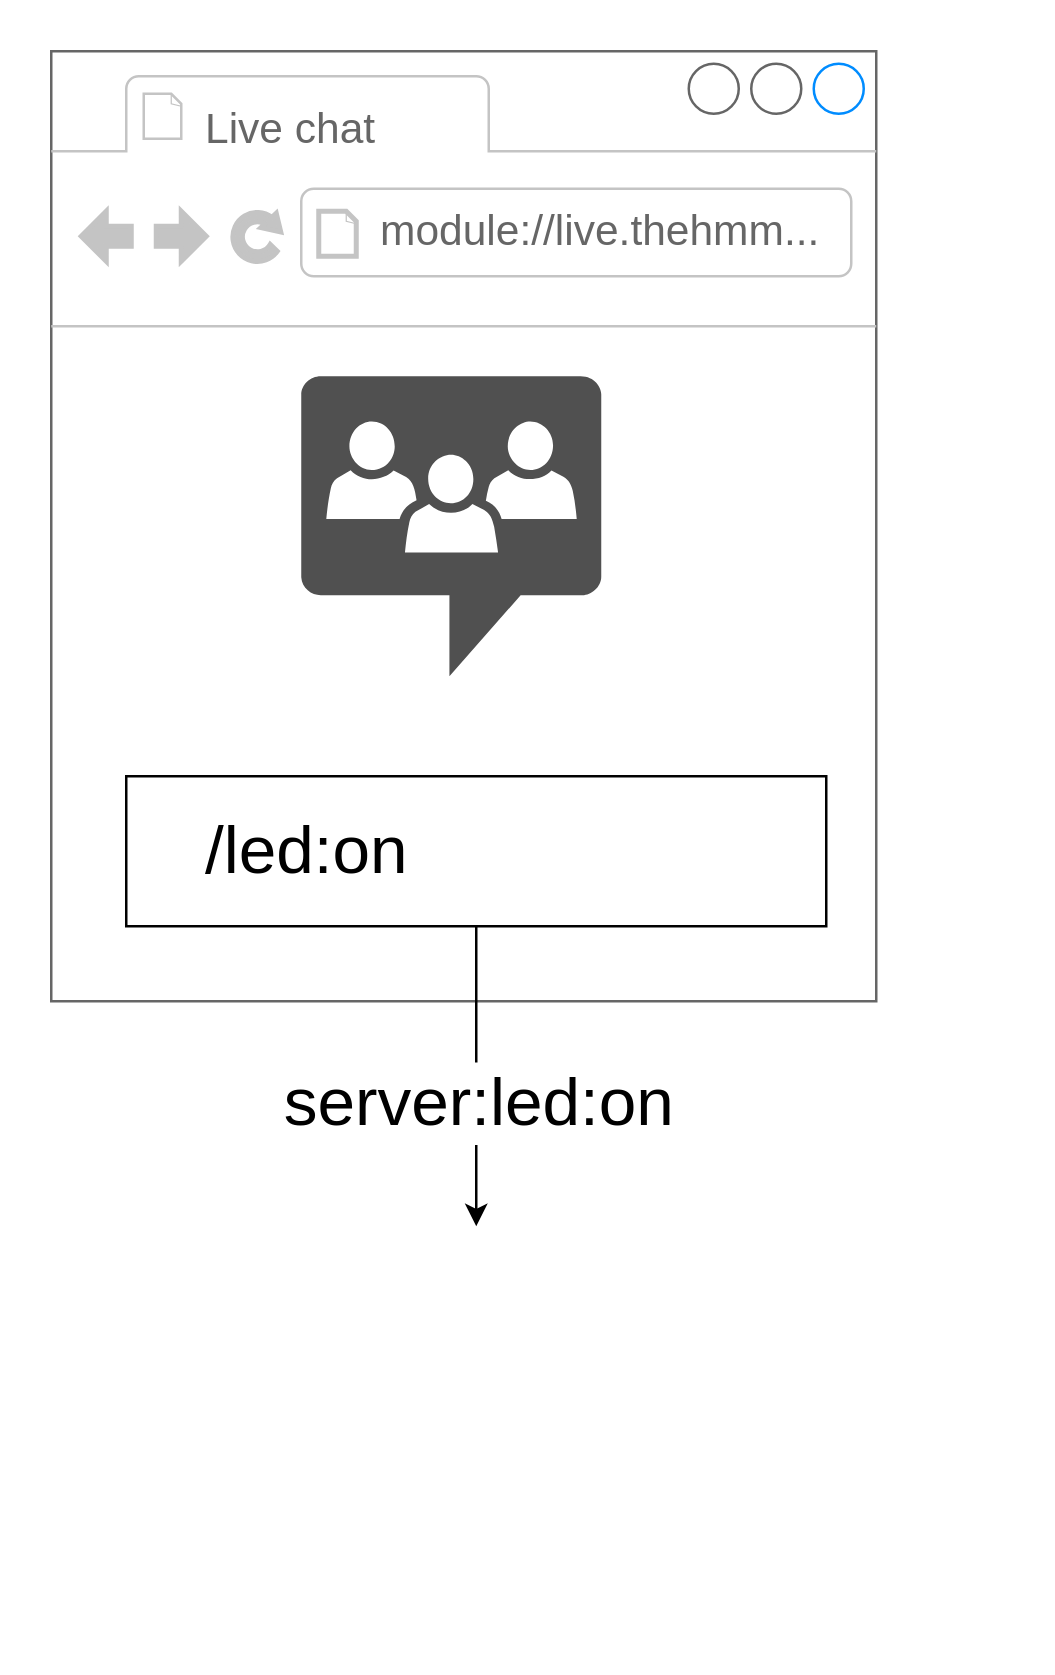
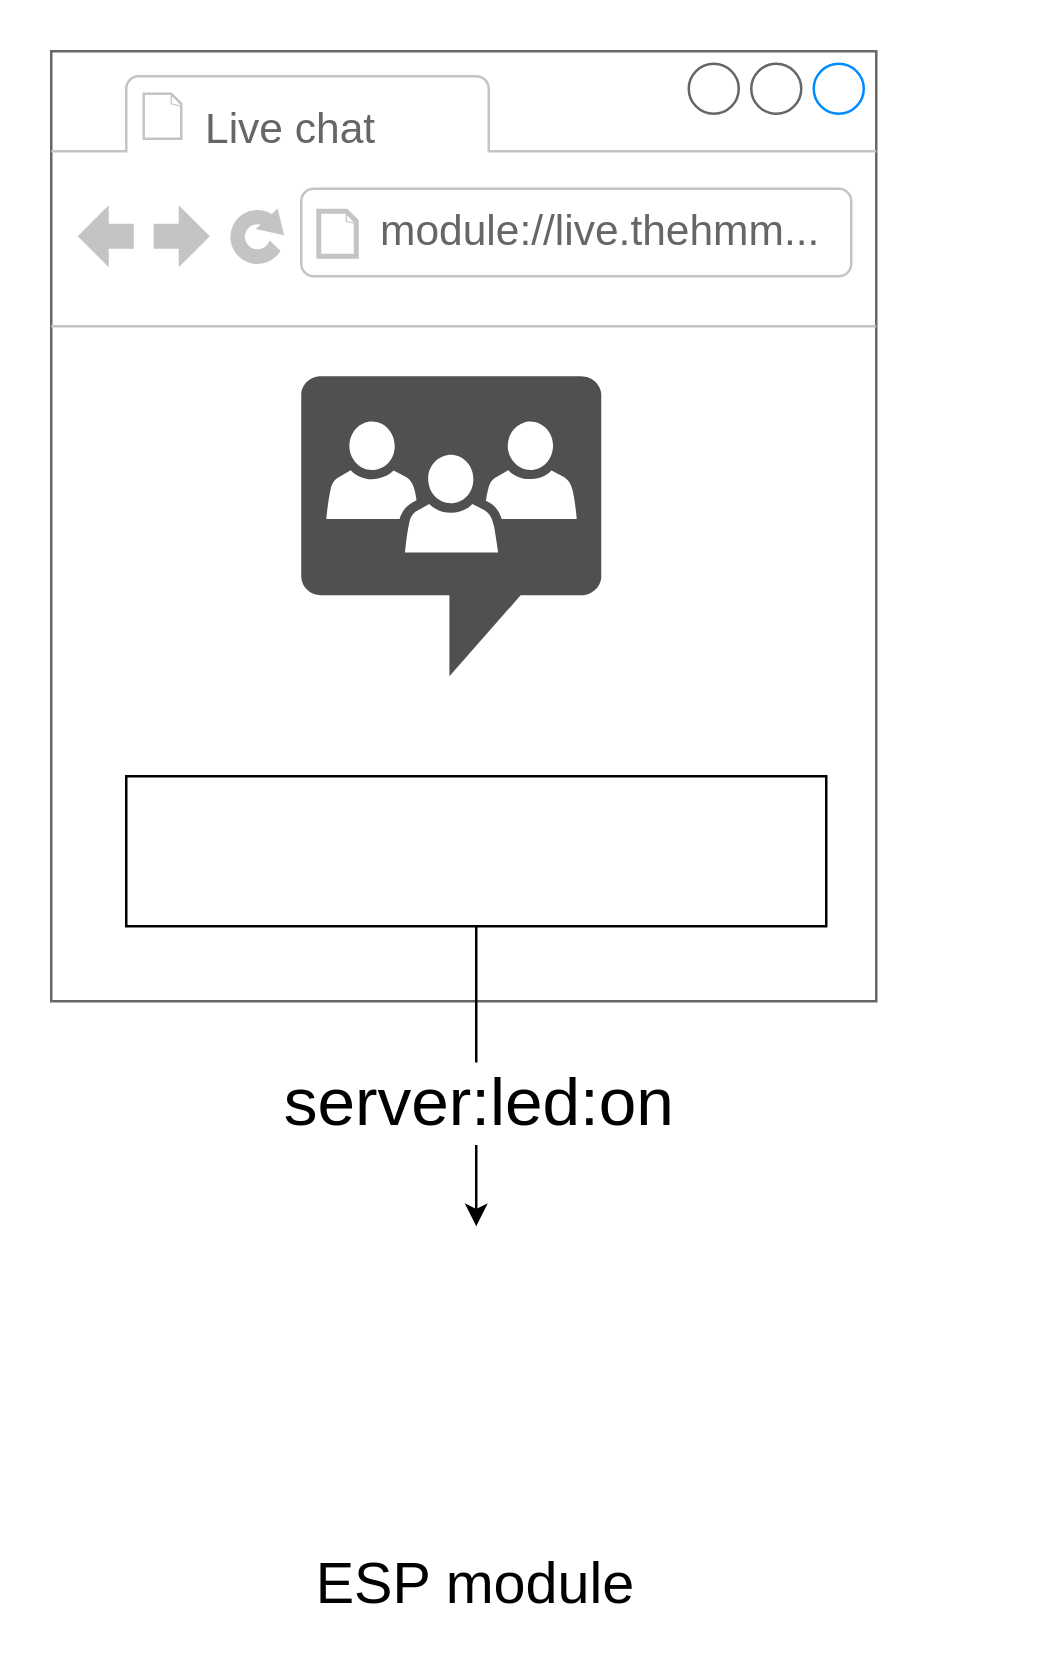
(476, 851) -> none
none -> (476, 1584)
